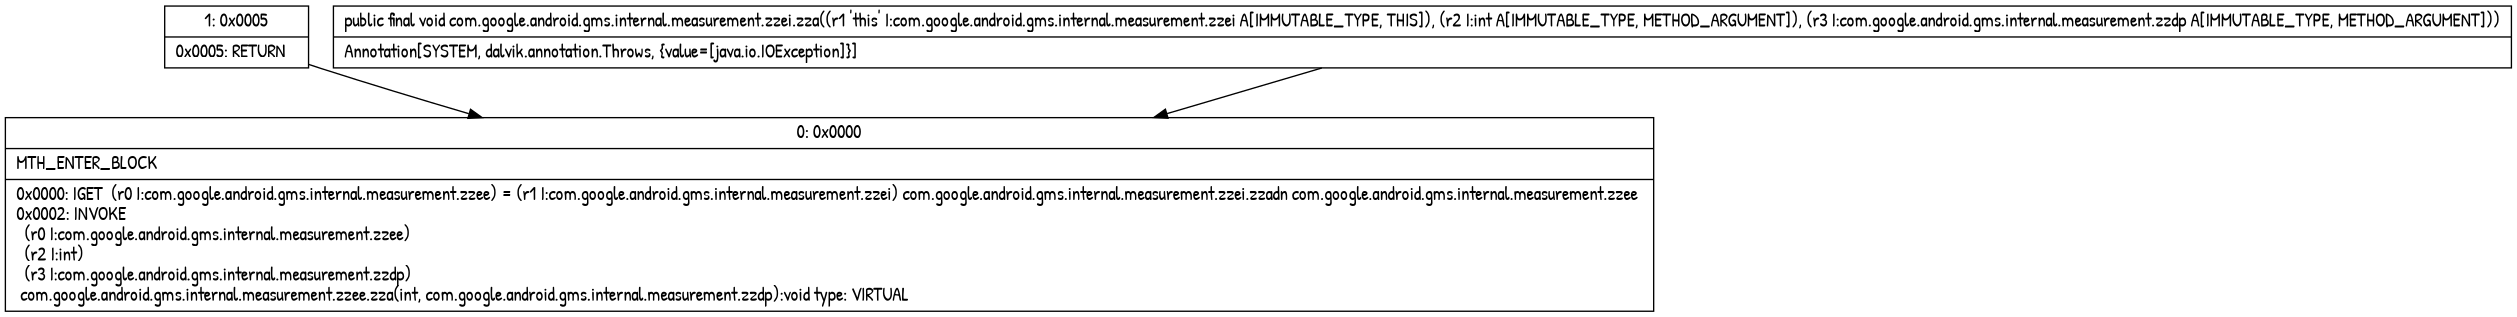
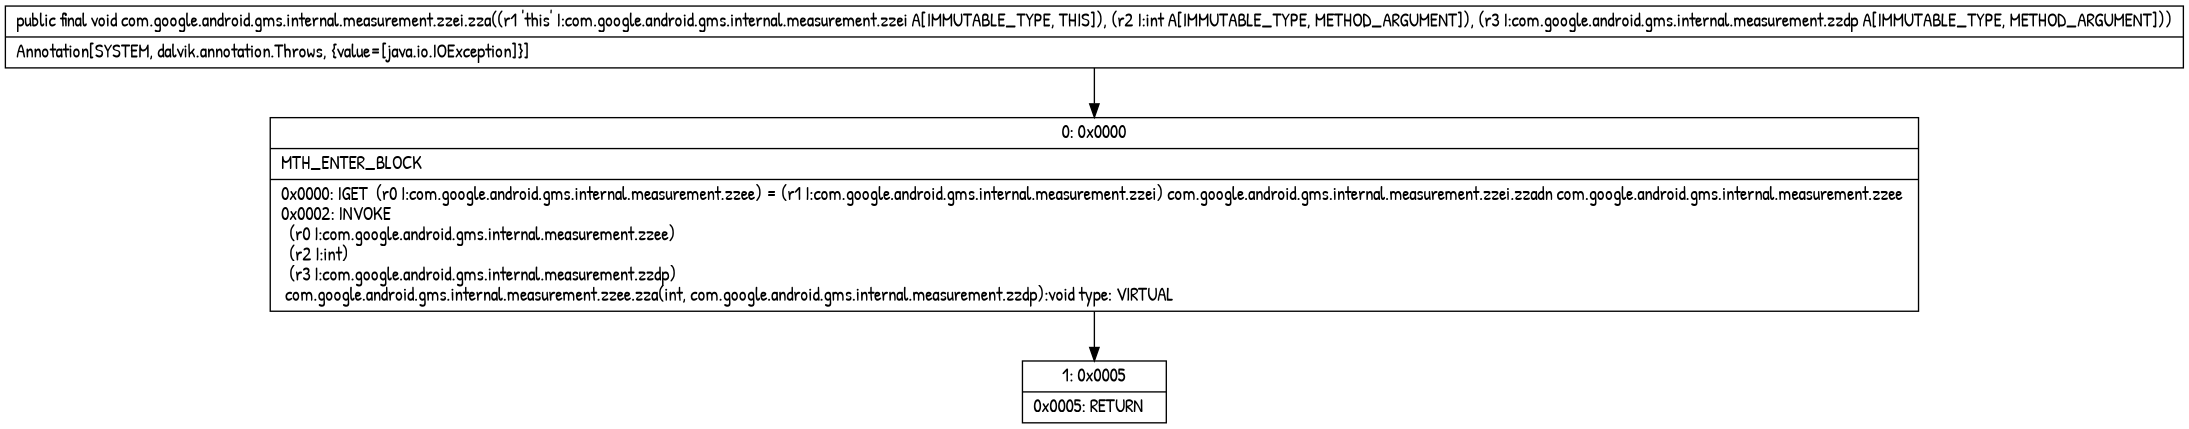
(389, 90) -> (1094, 329)
